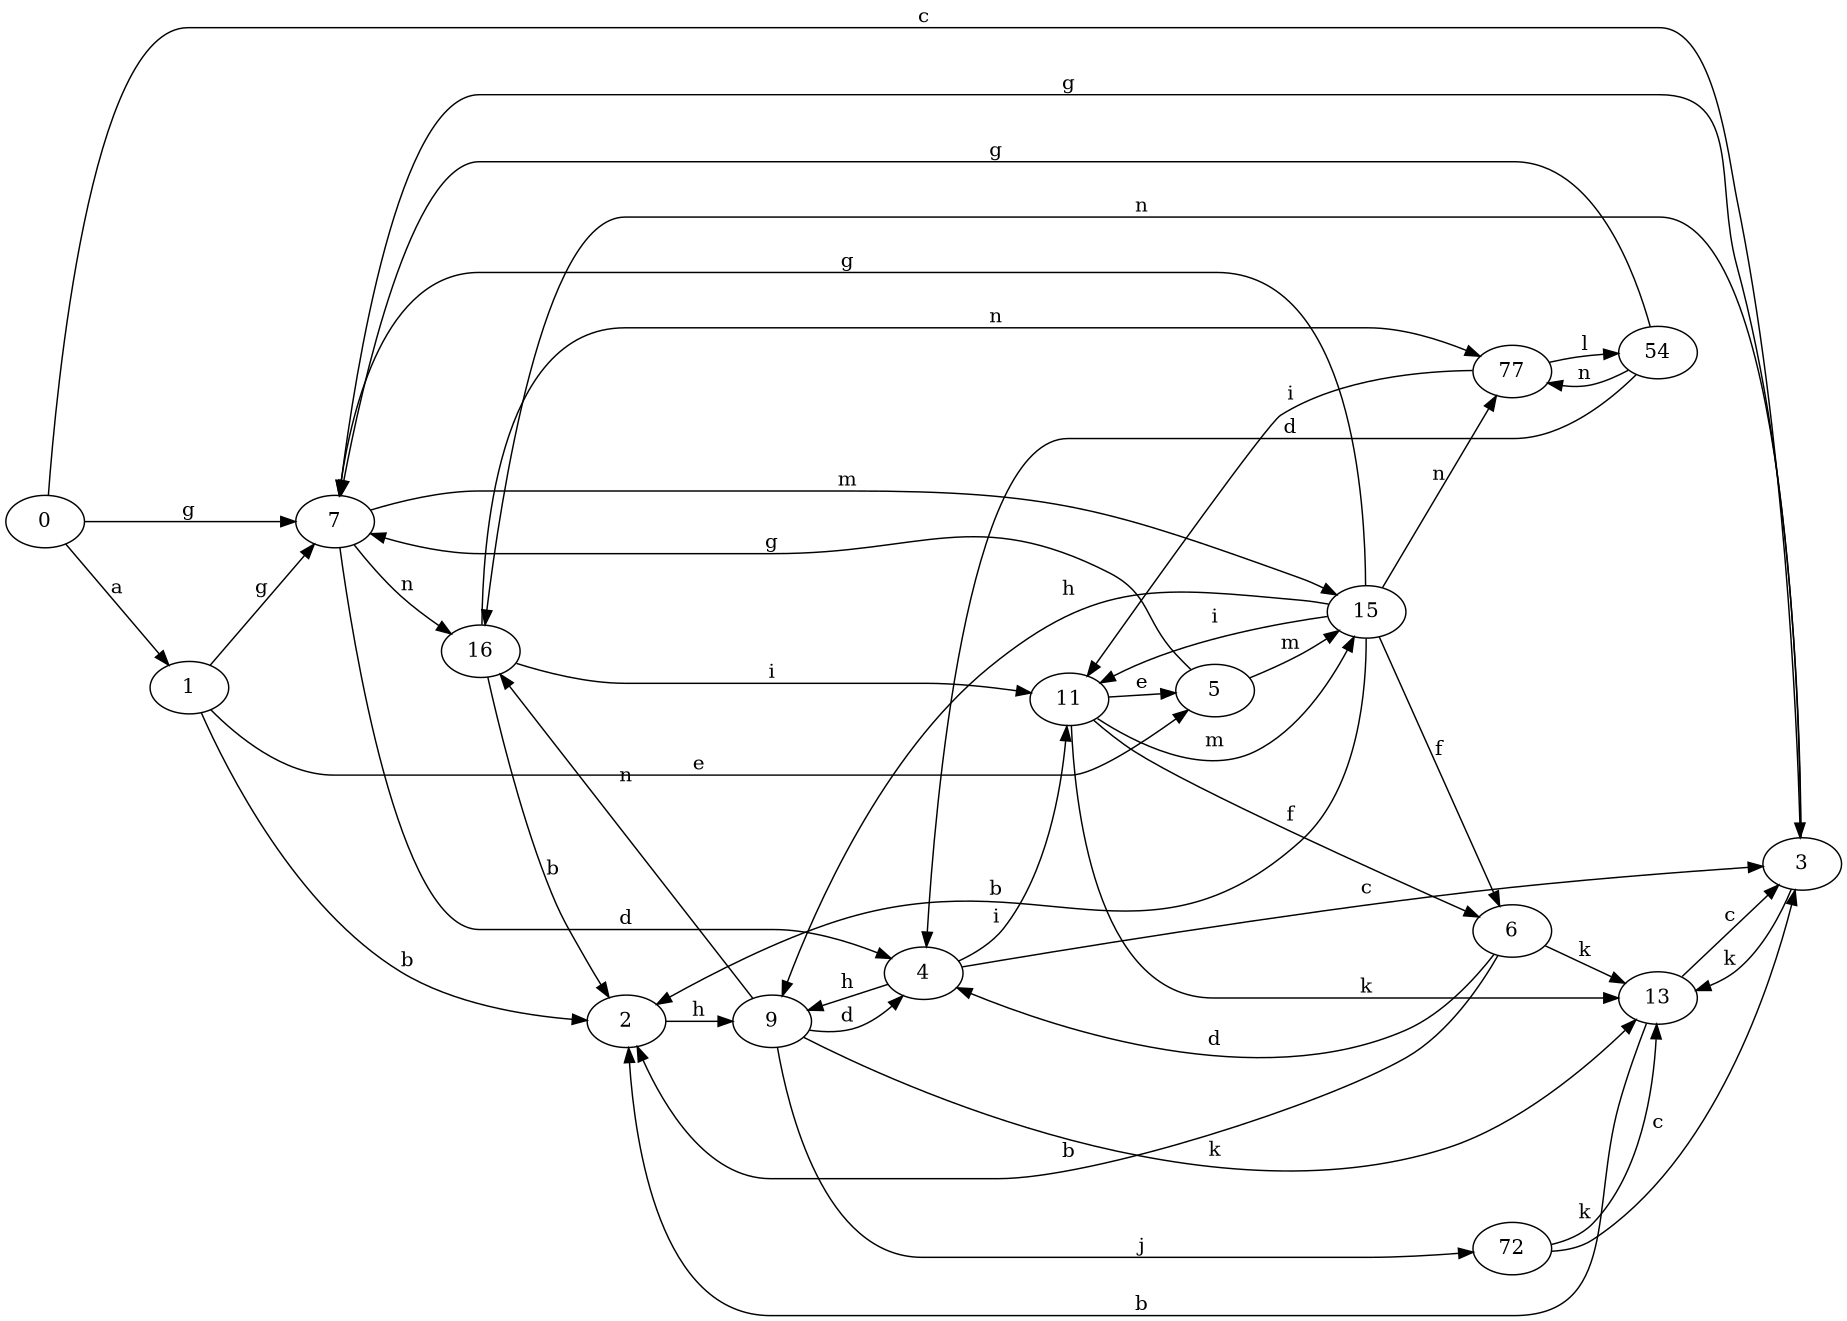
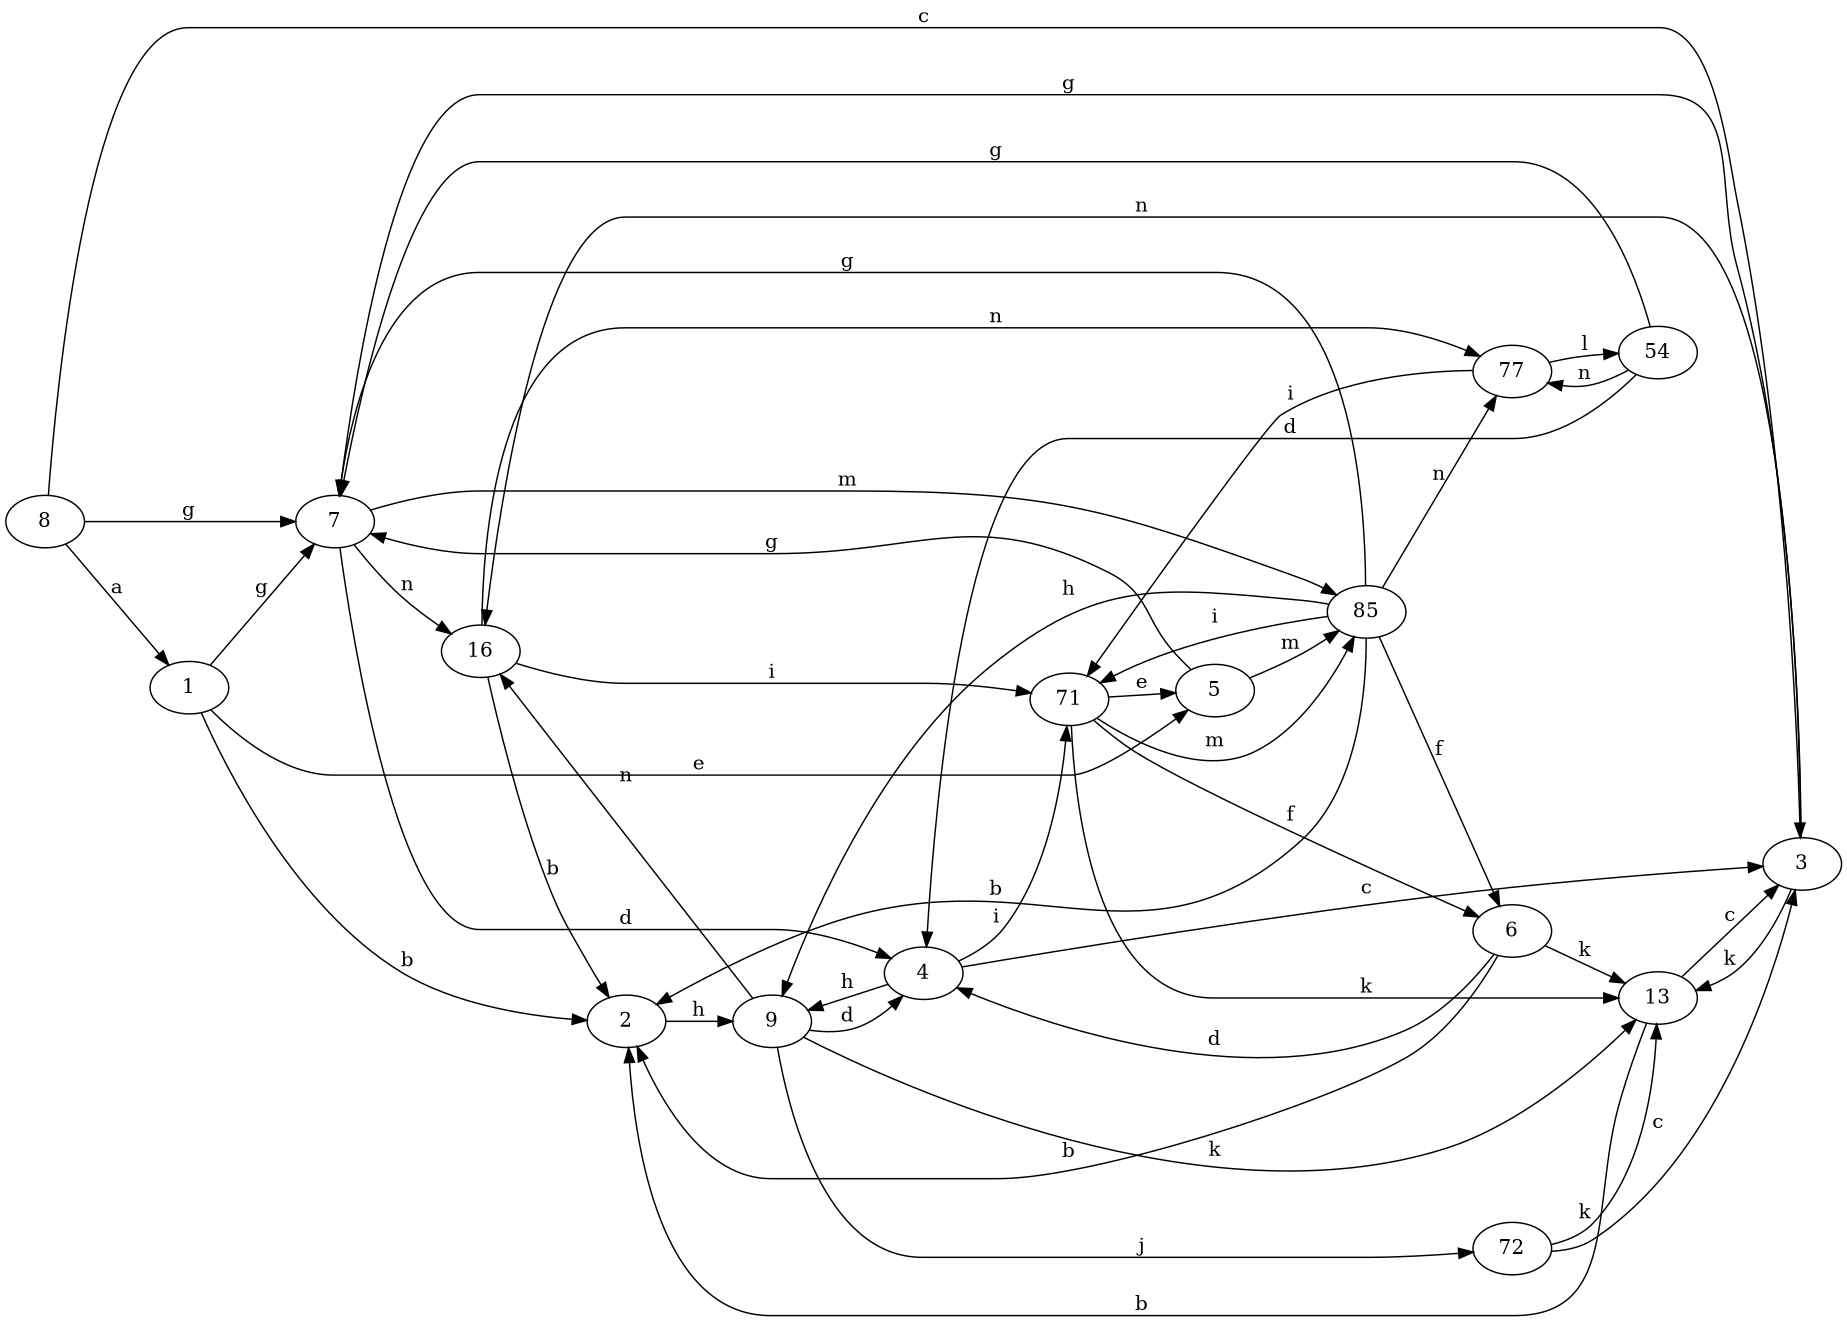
(45, 522) -> (45, 522)
(1367, 612) -> (1367, 612)
(1069, 699) -> (1069, 699)
